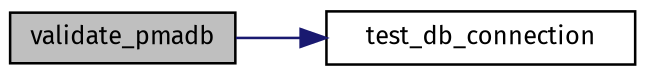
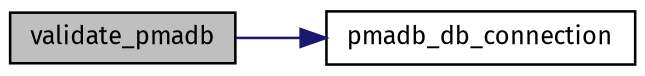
(481, 38) -> (481, 38)
